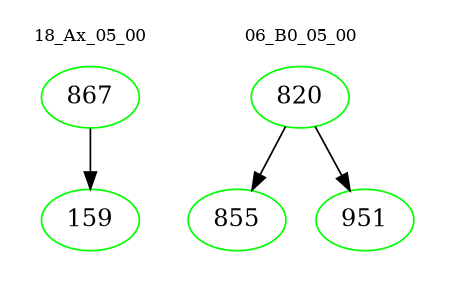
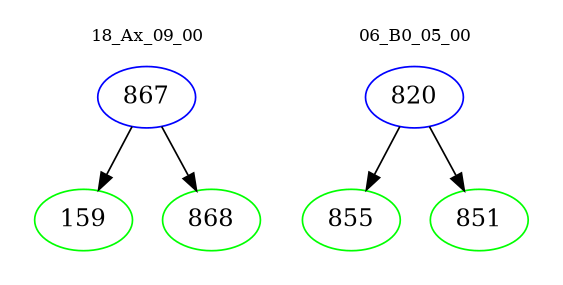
(90, 37) -> (148, 37)
(90, 97) -> (147, 97)
(300, 97) -> (414, 97)
none -> (211, 220)
(365, 220) -> (479, 220)
